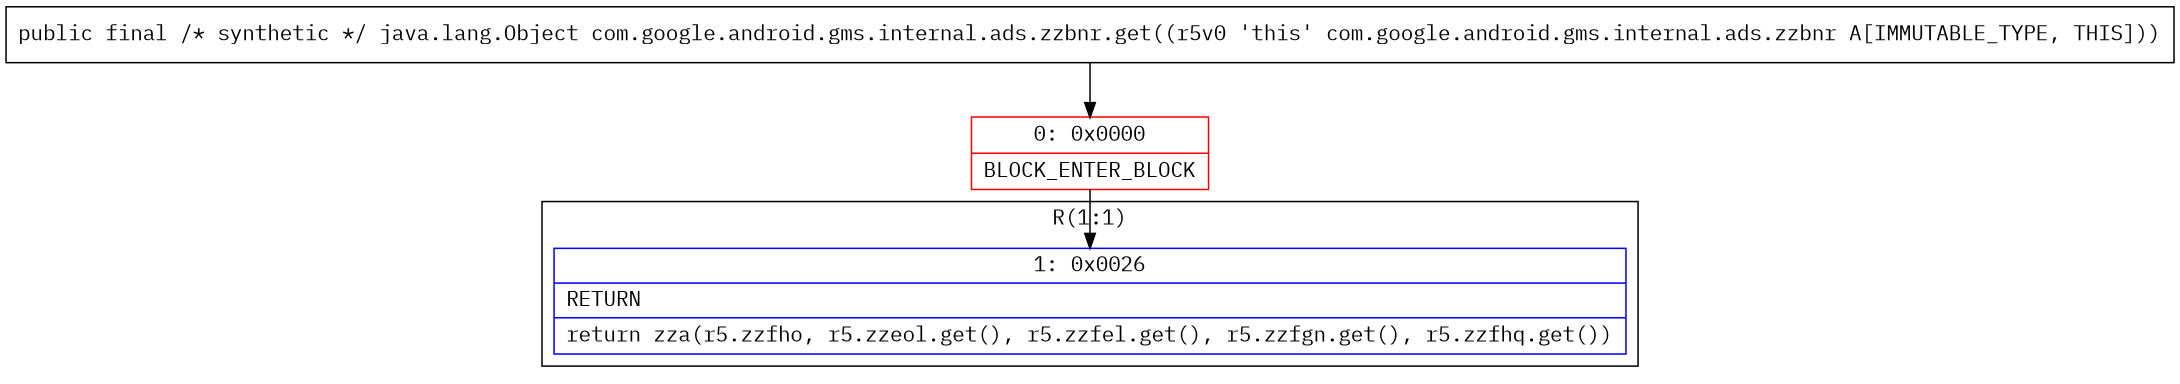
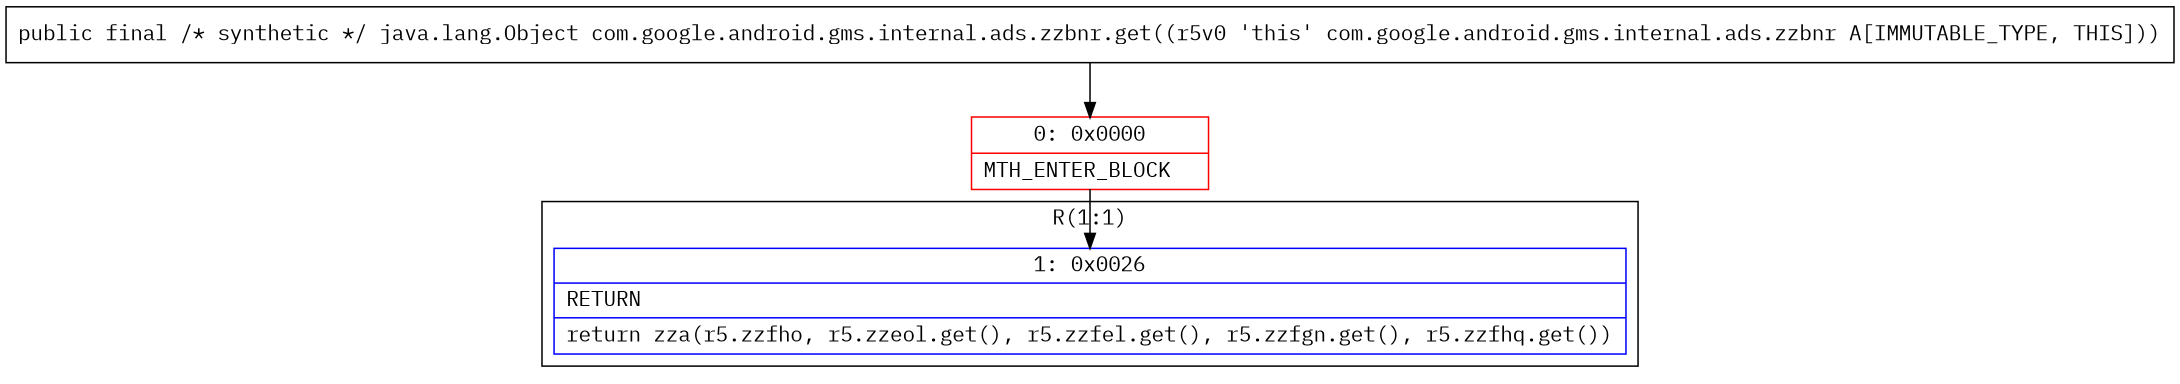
(1090, 171) -> (1077, 171)
